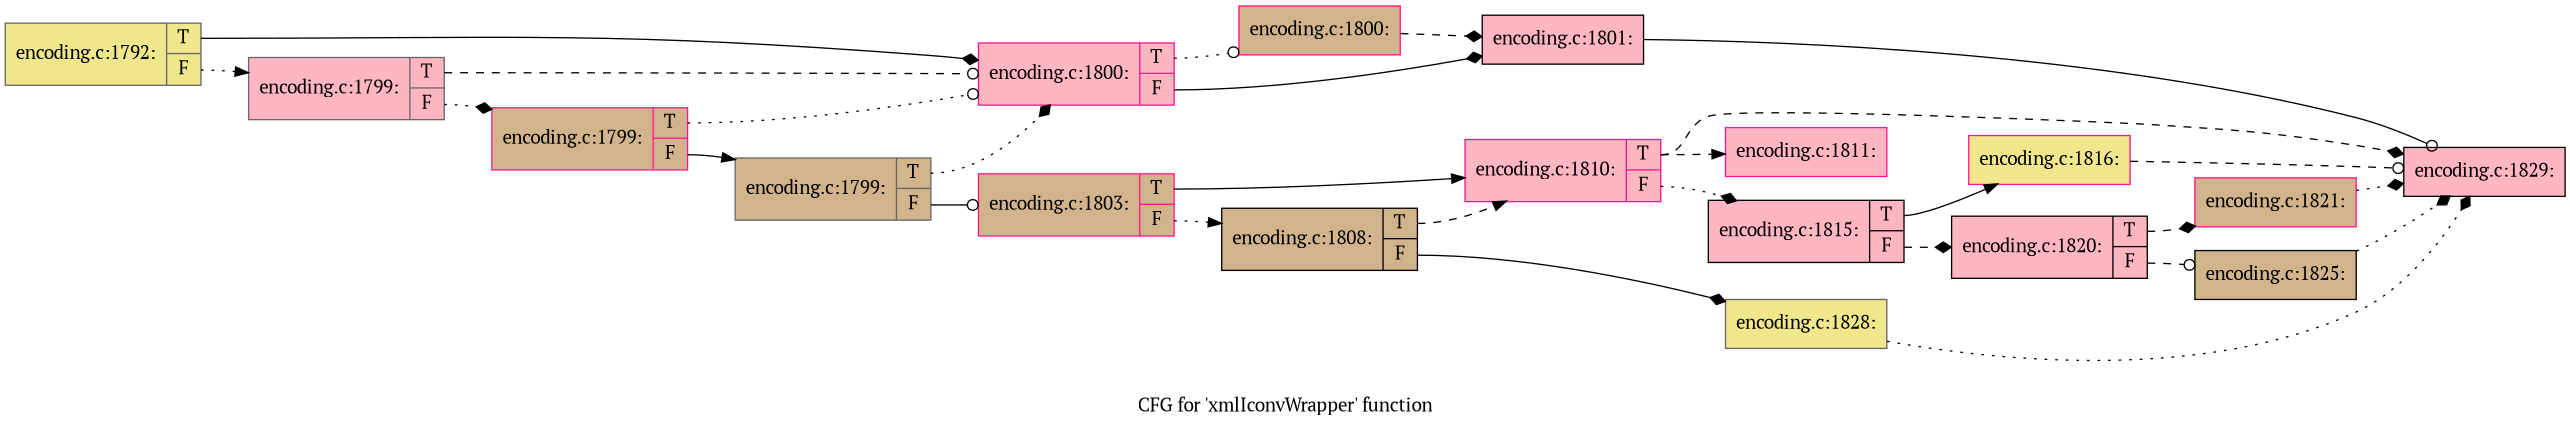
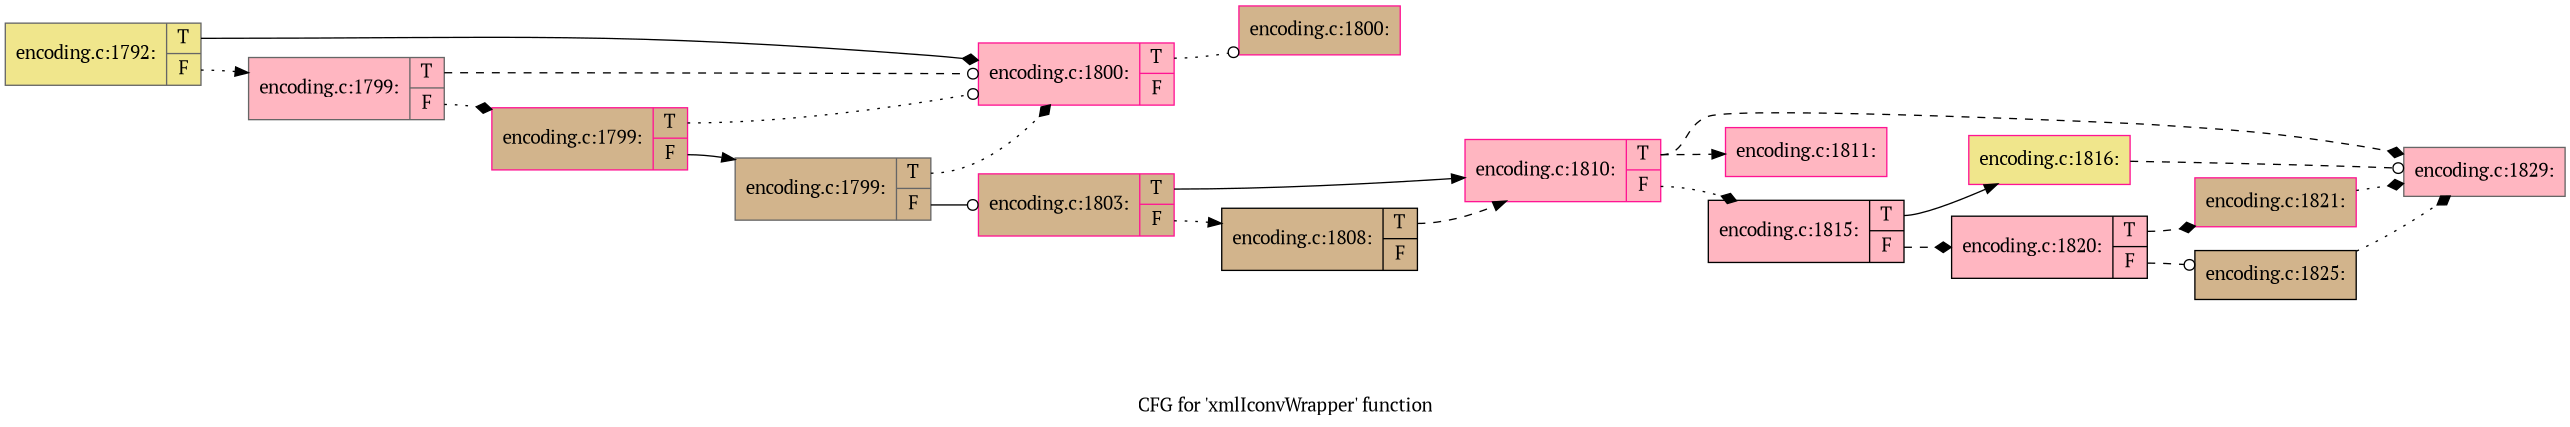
(1563, 40) -> none
(2484, 172) -> (2484, 172)
(1806, 324) -> none
